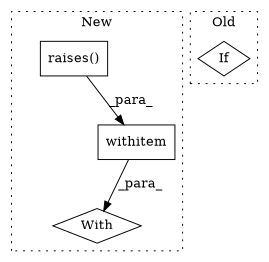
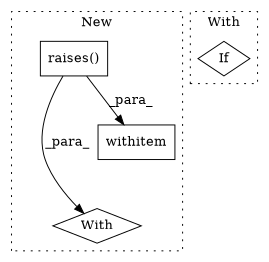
(224, 23) -> (224, 23)
(118, 181) -> (42, 144)
